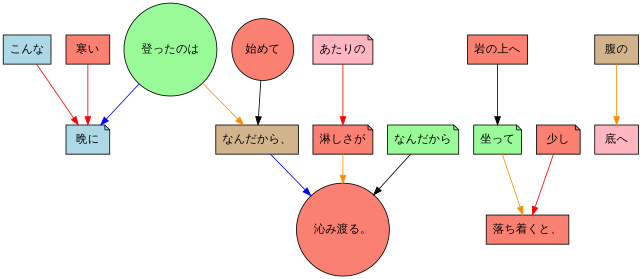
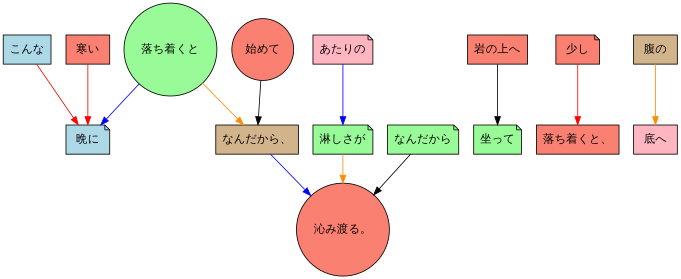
(170, 50) -> (170, 50)
(343, 90) -> (343, 90)
(343, 140) -> (343, 140)
(511, 181) -> none
